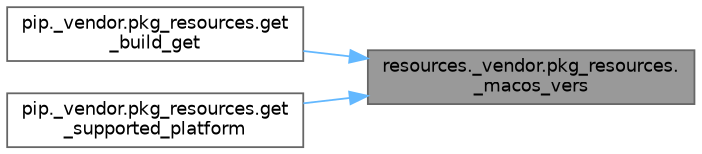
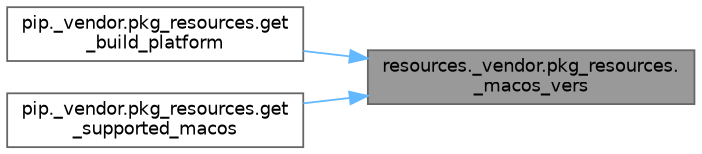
(155, 34) -> (155, 34)
(155, 120) -> (155, 120)
